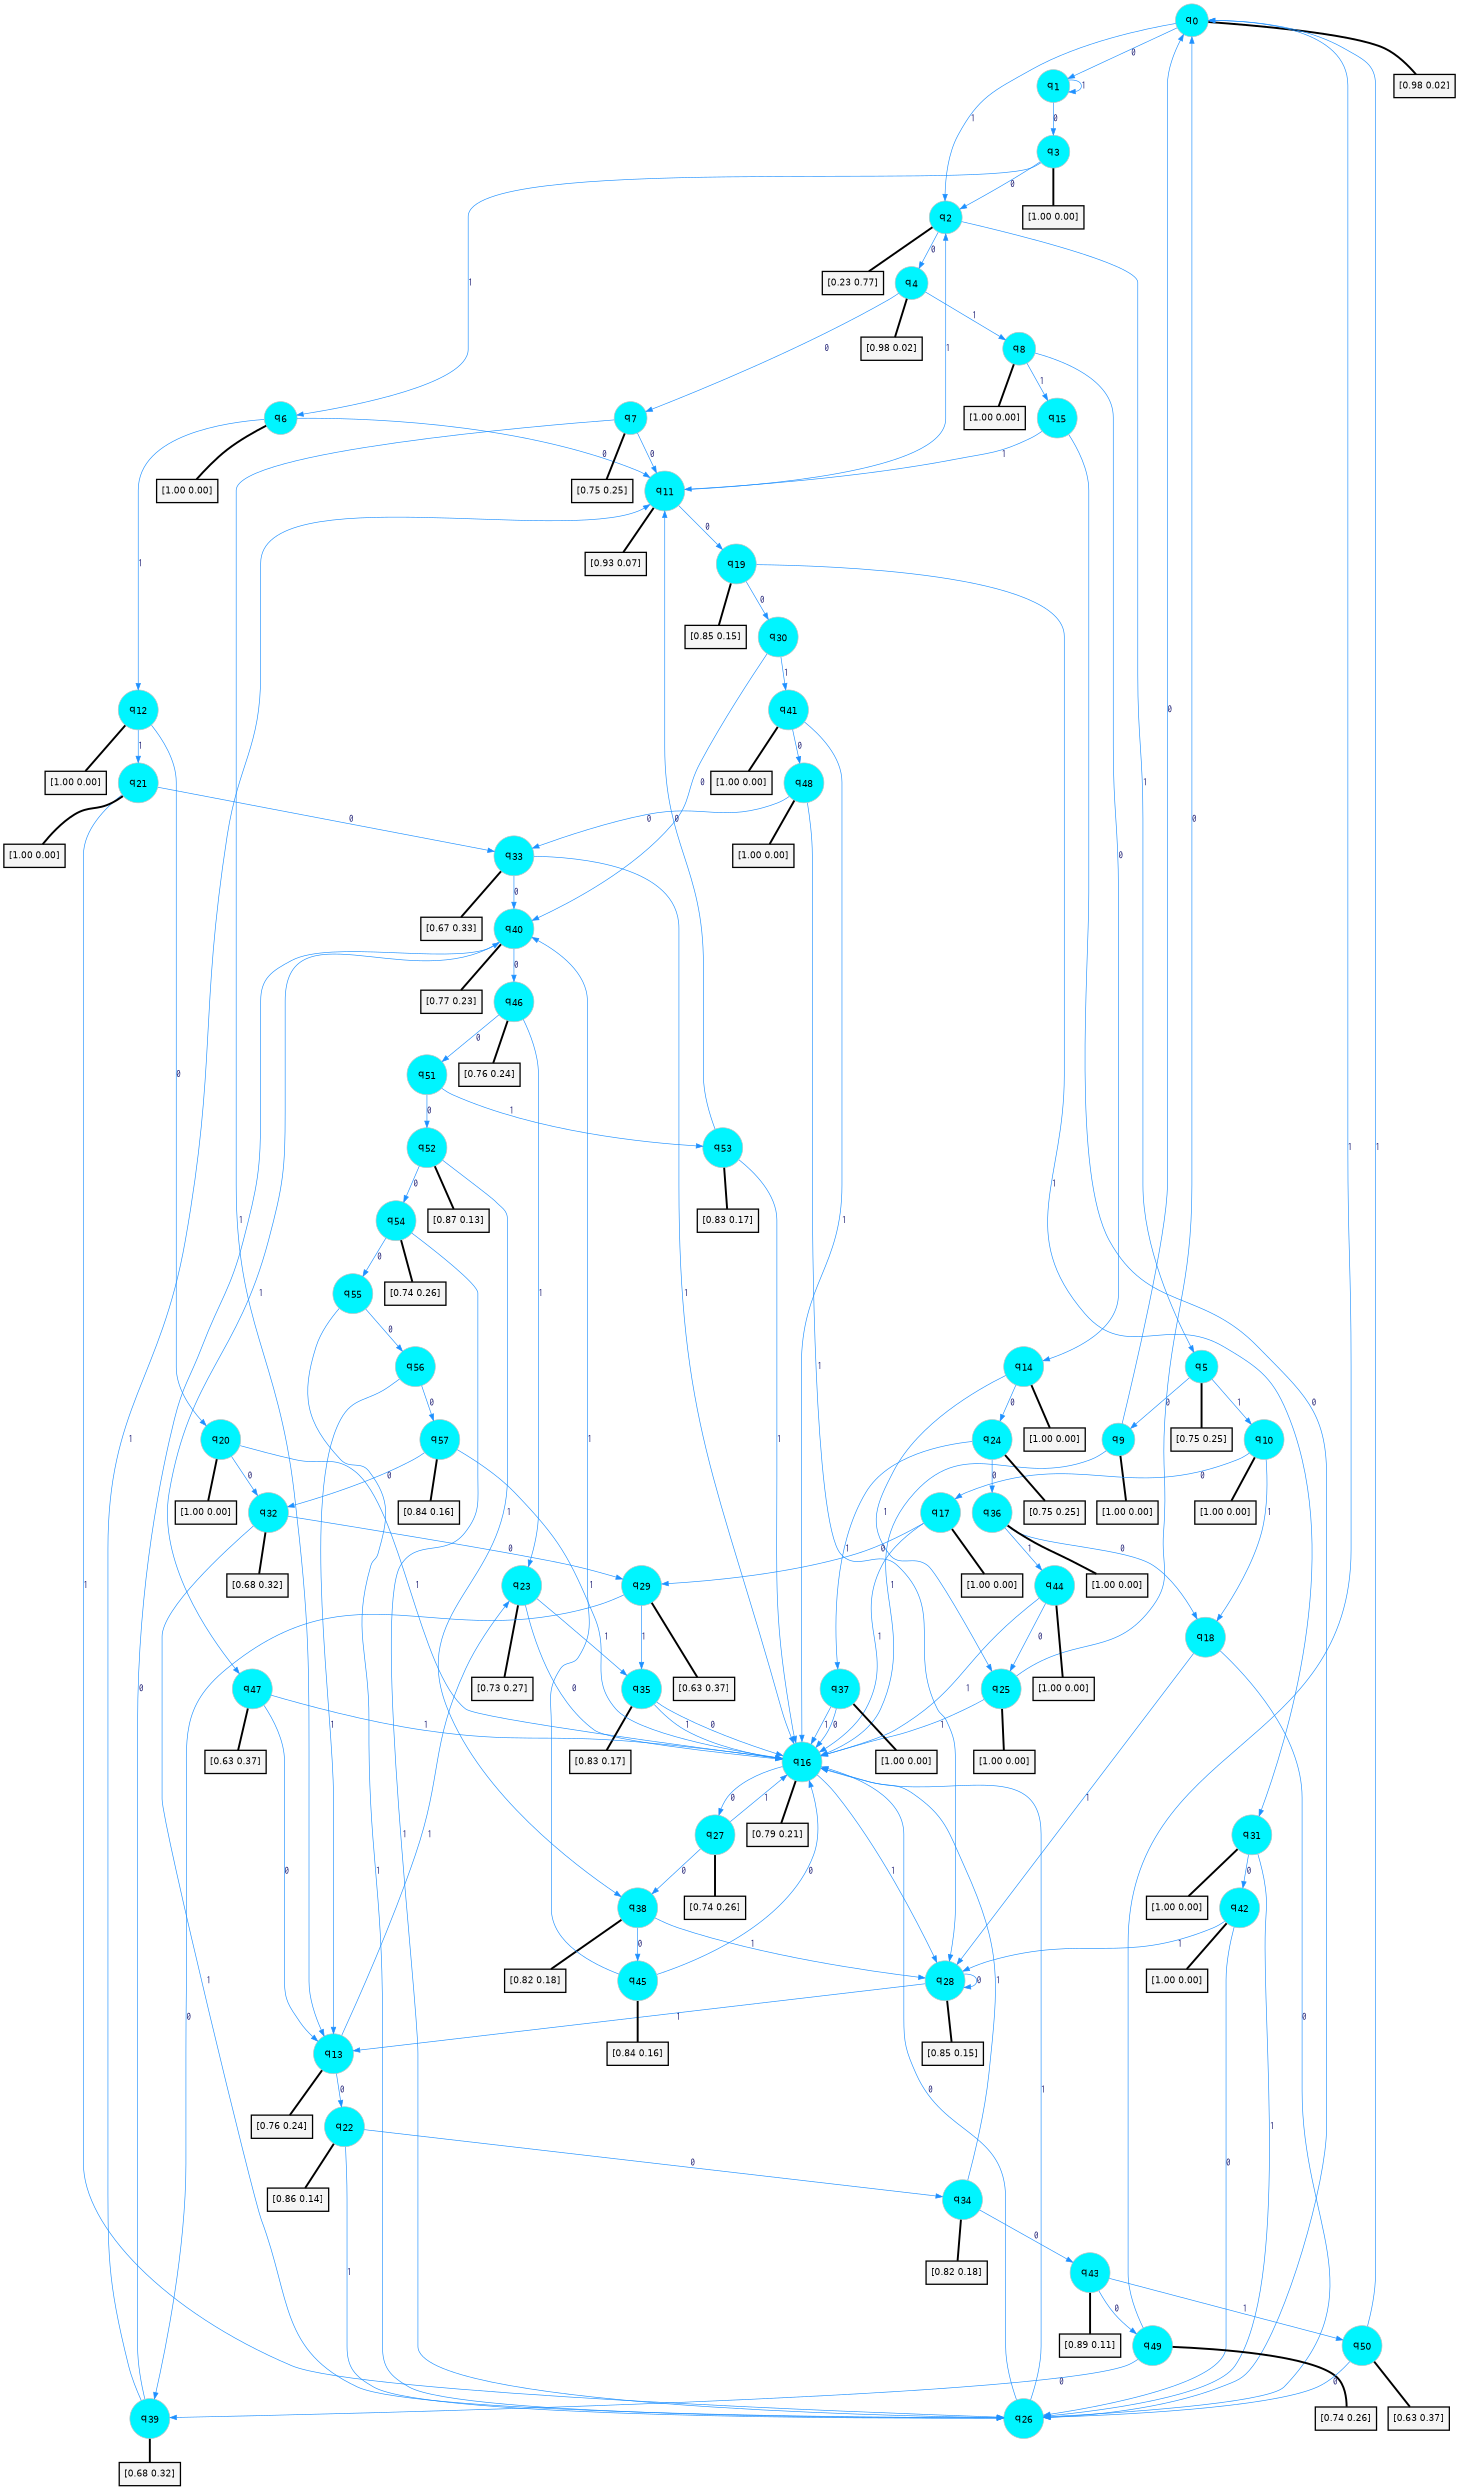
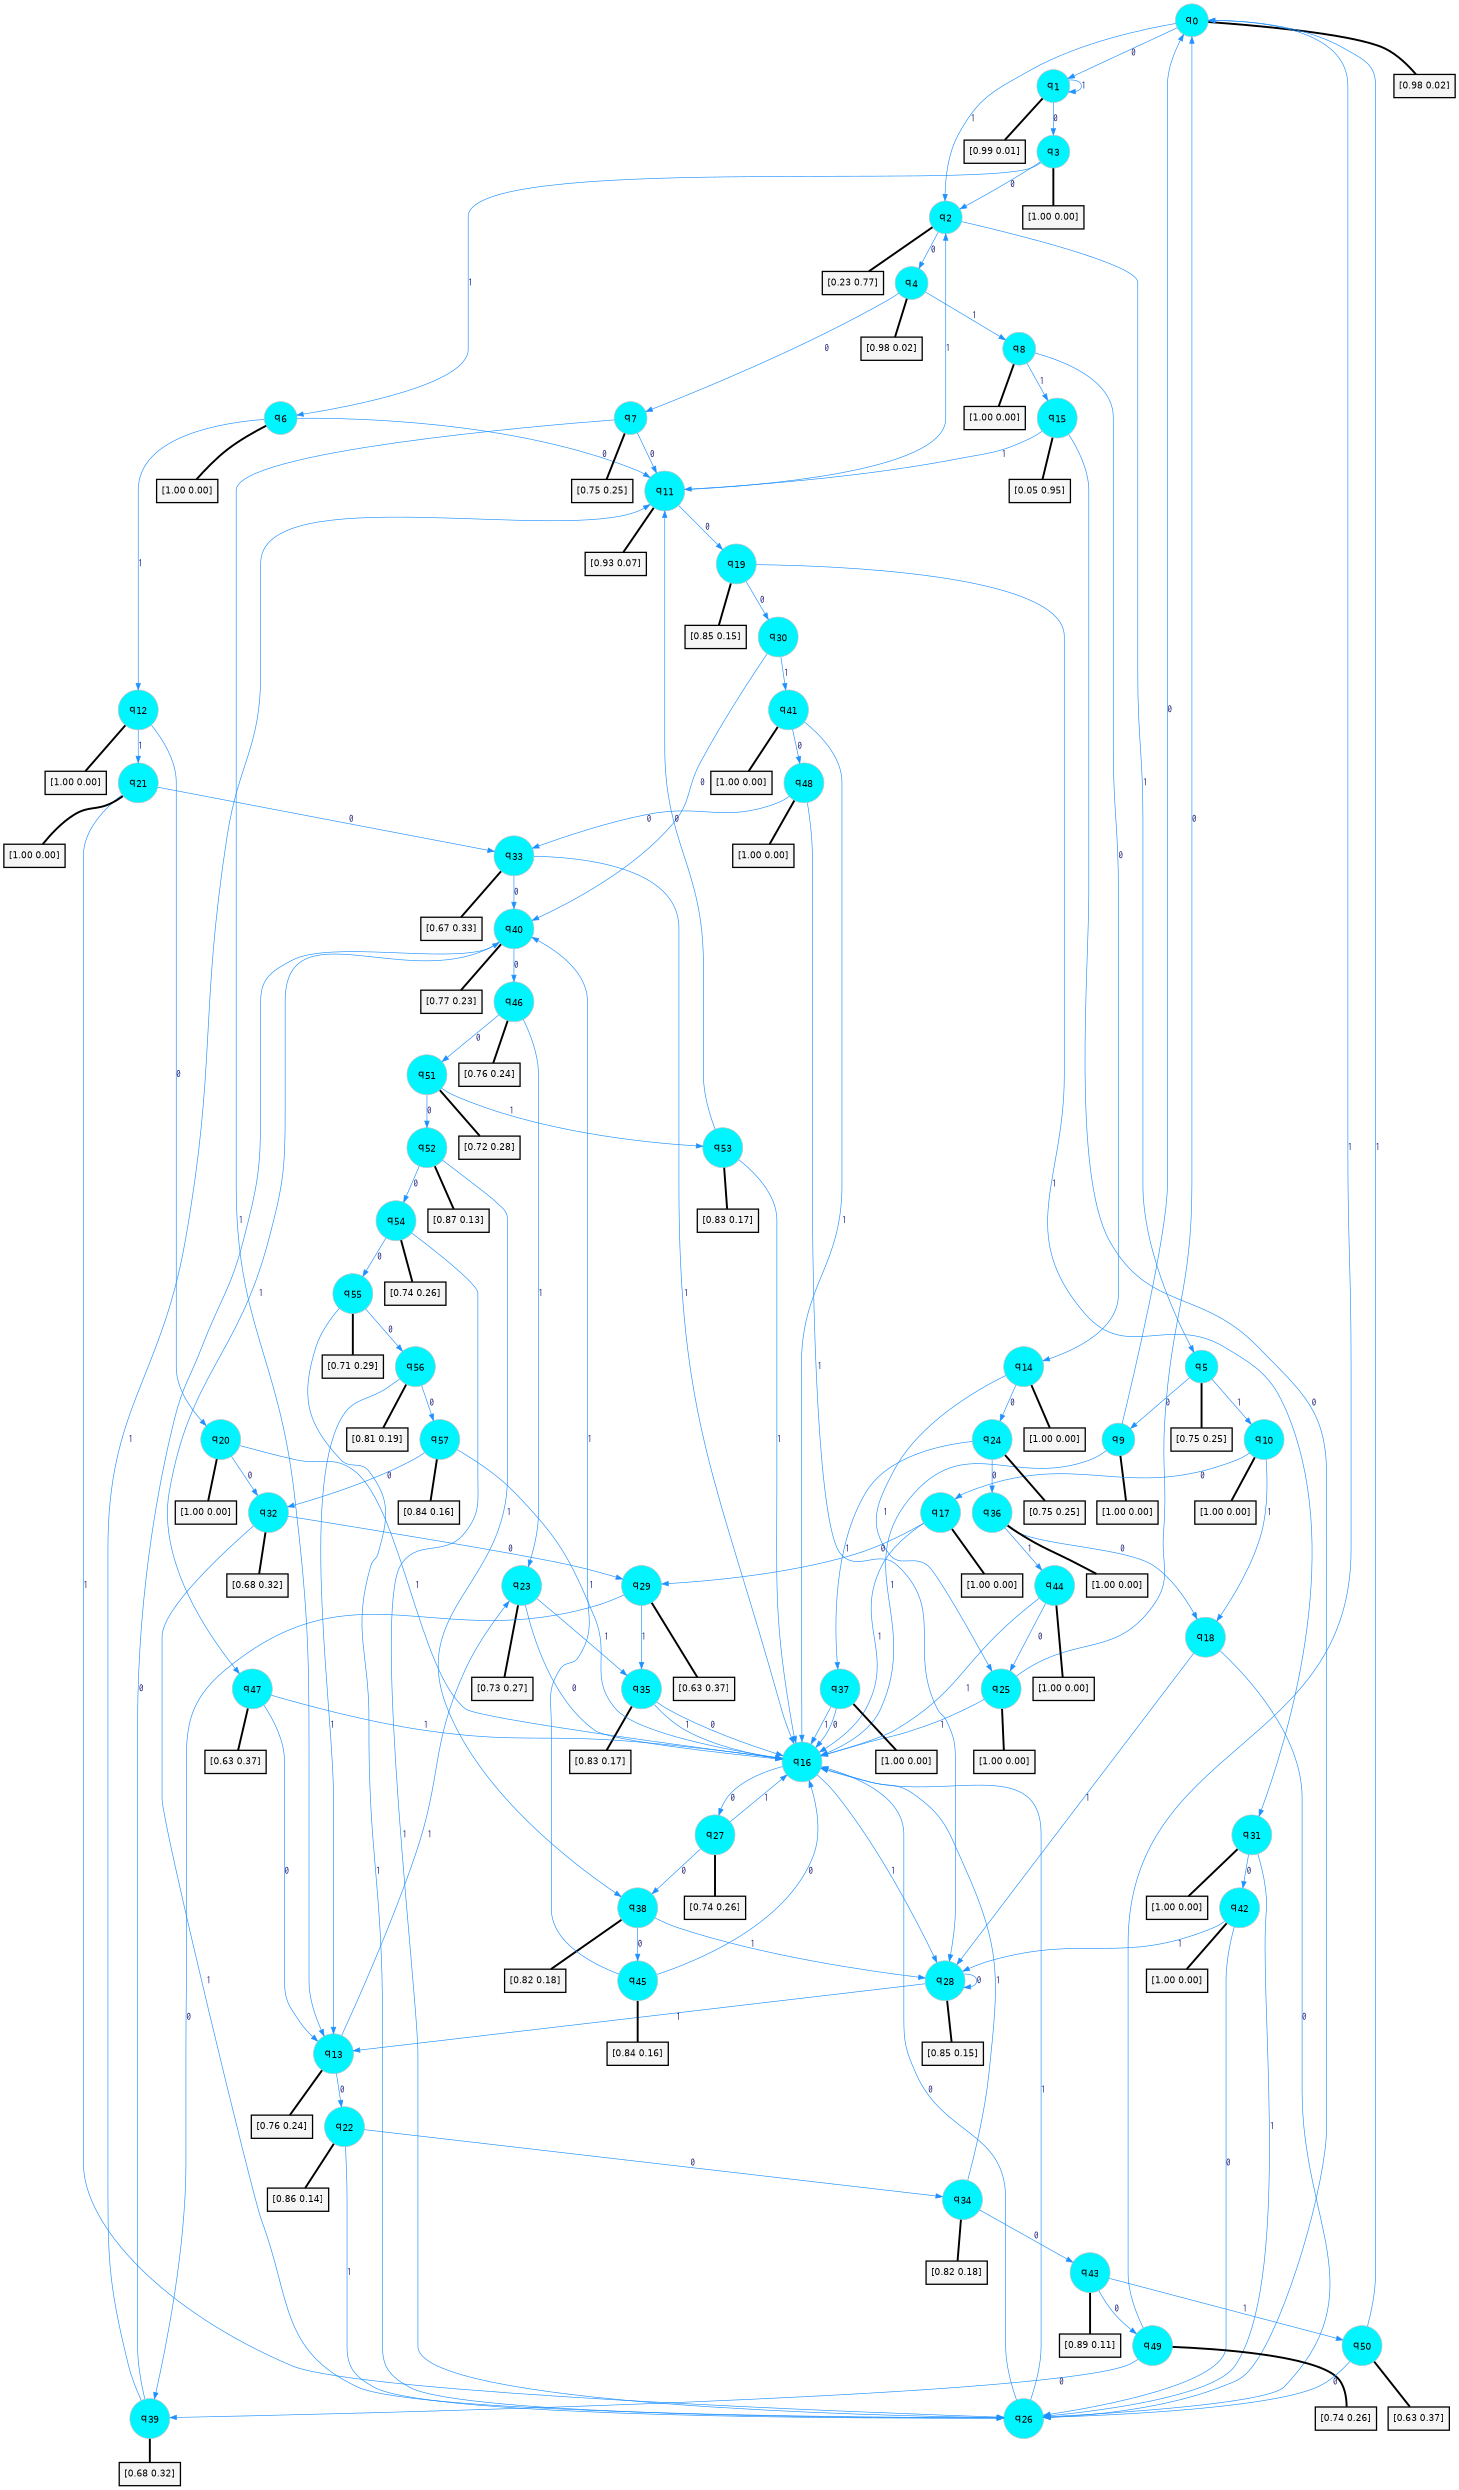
none -> (995, 152)
none -> (1040, 491)
none -> (489, 1148)
none -> (353, 1367)
none -> (377, 1440)
(778, 1835) -> none
